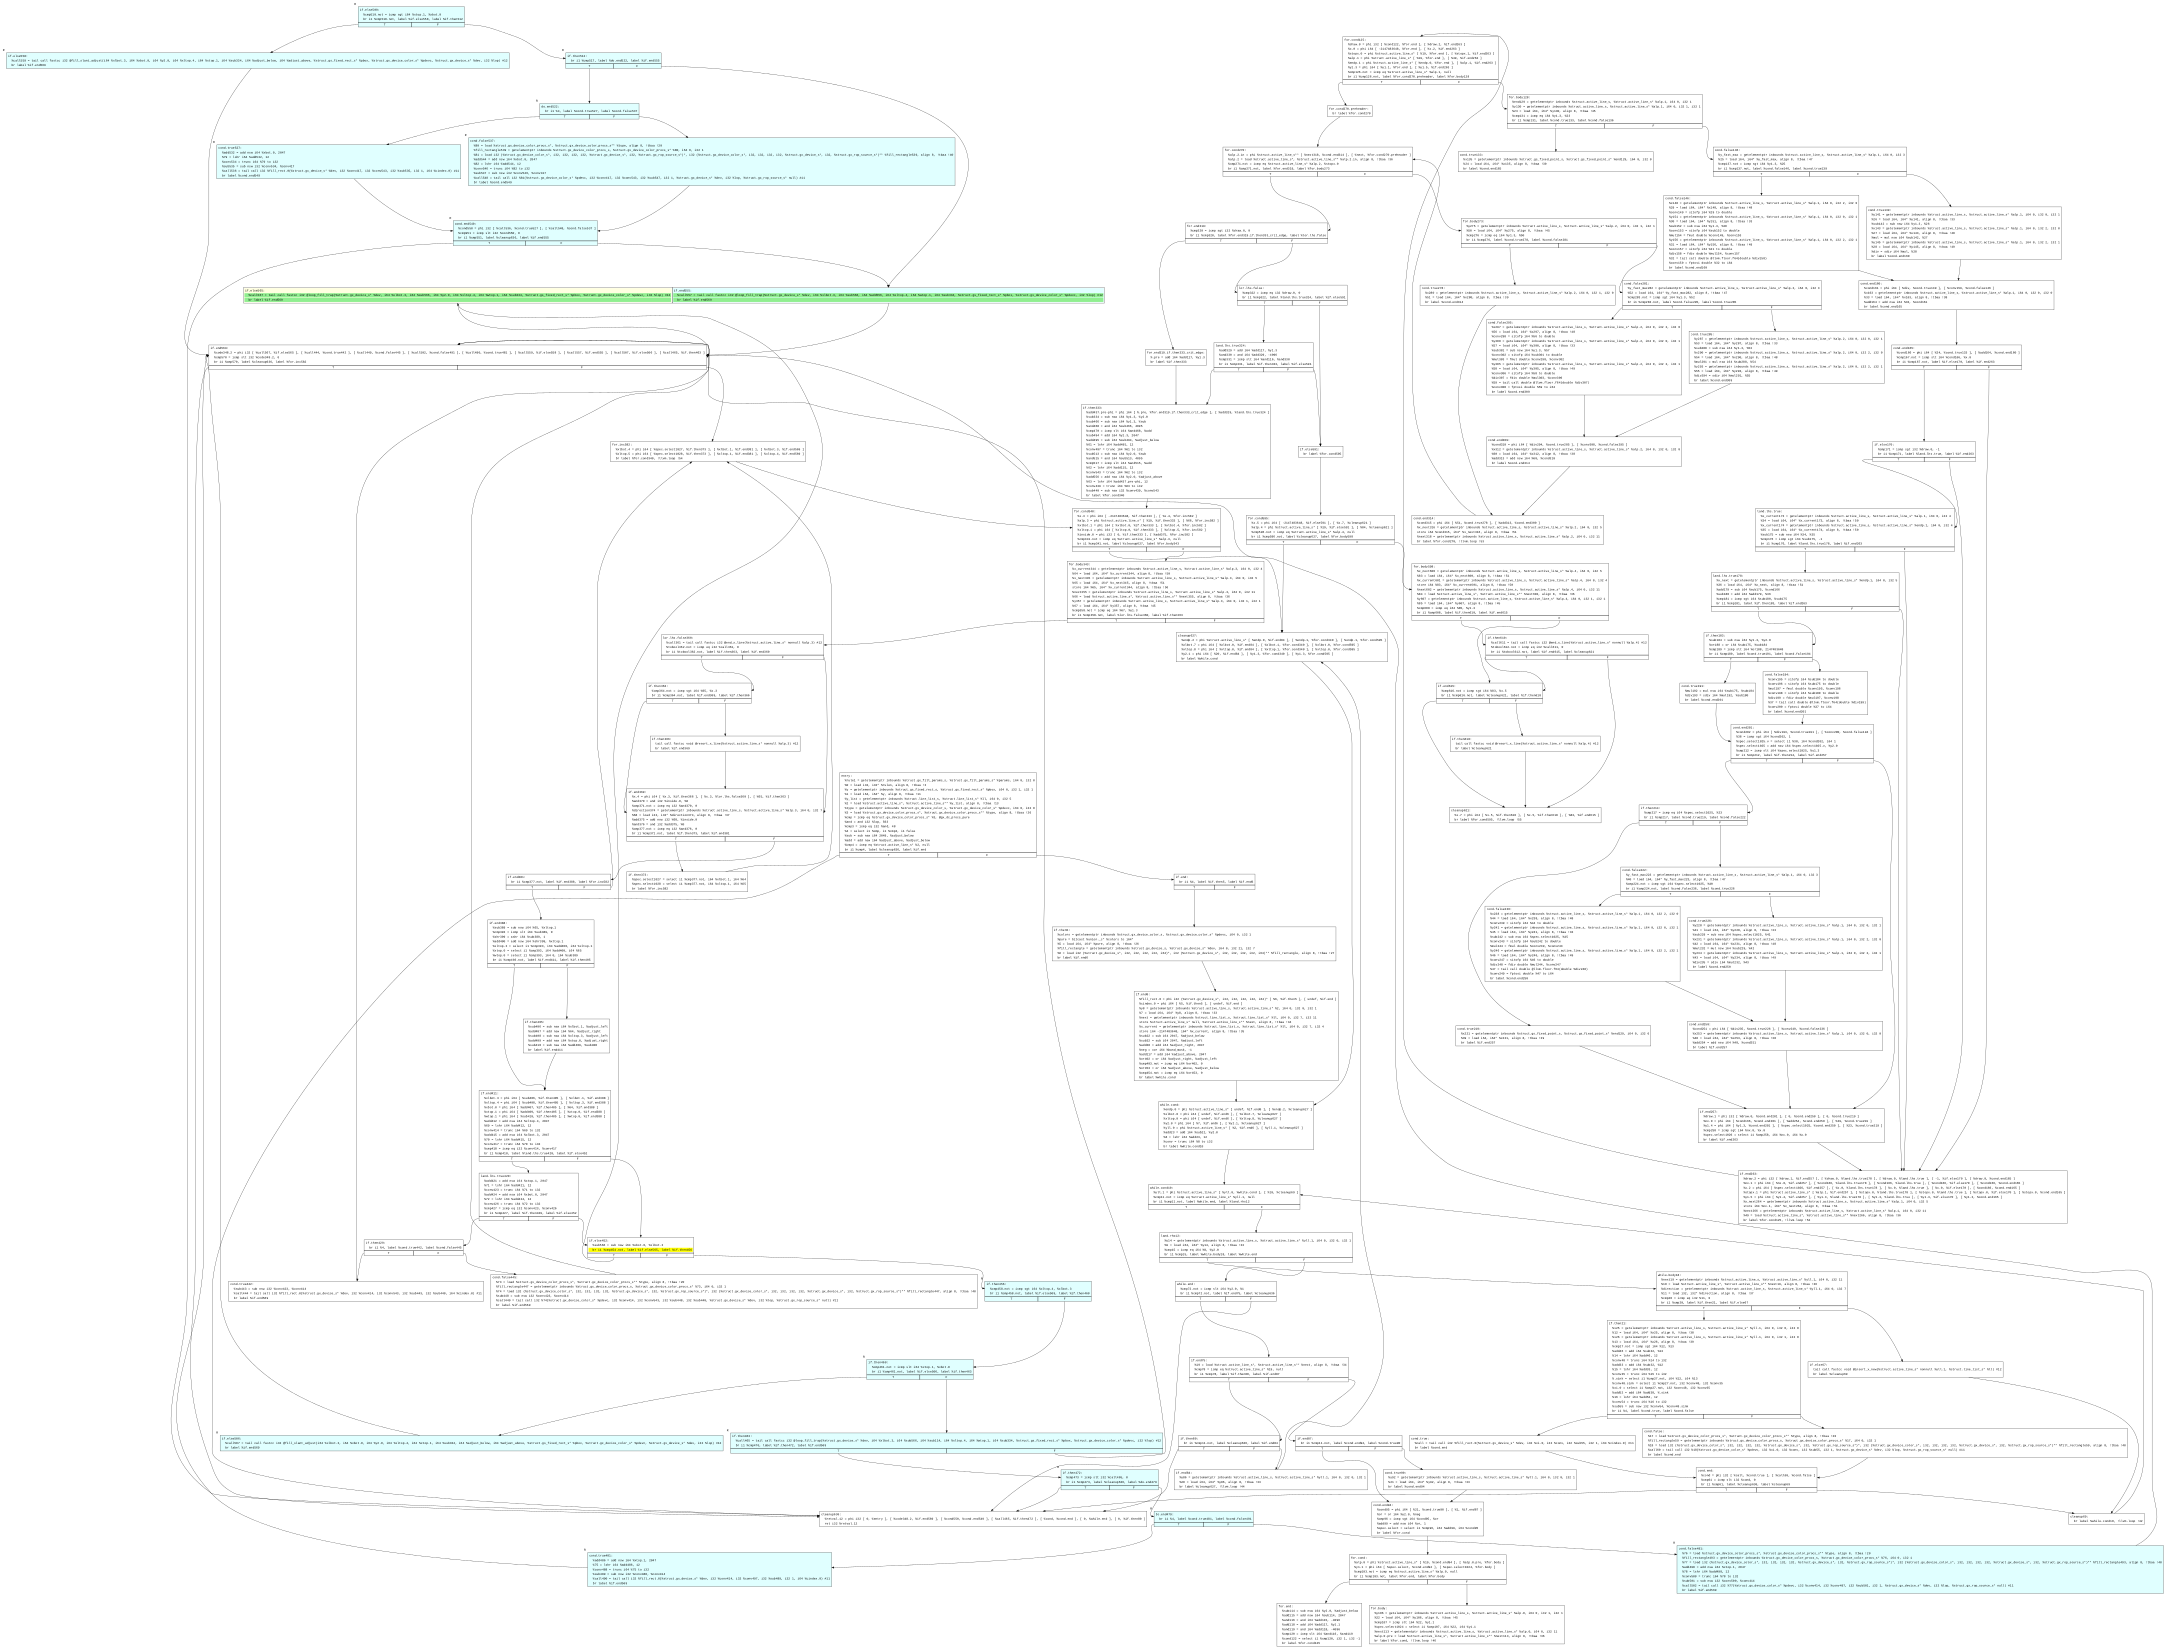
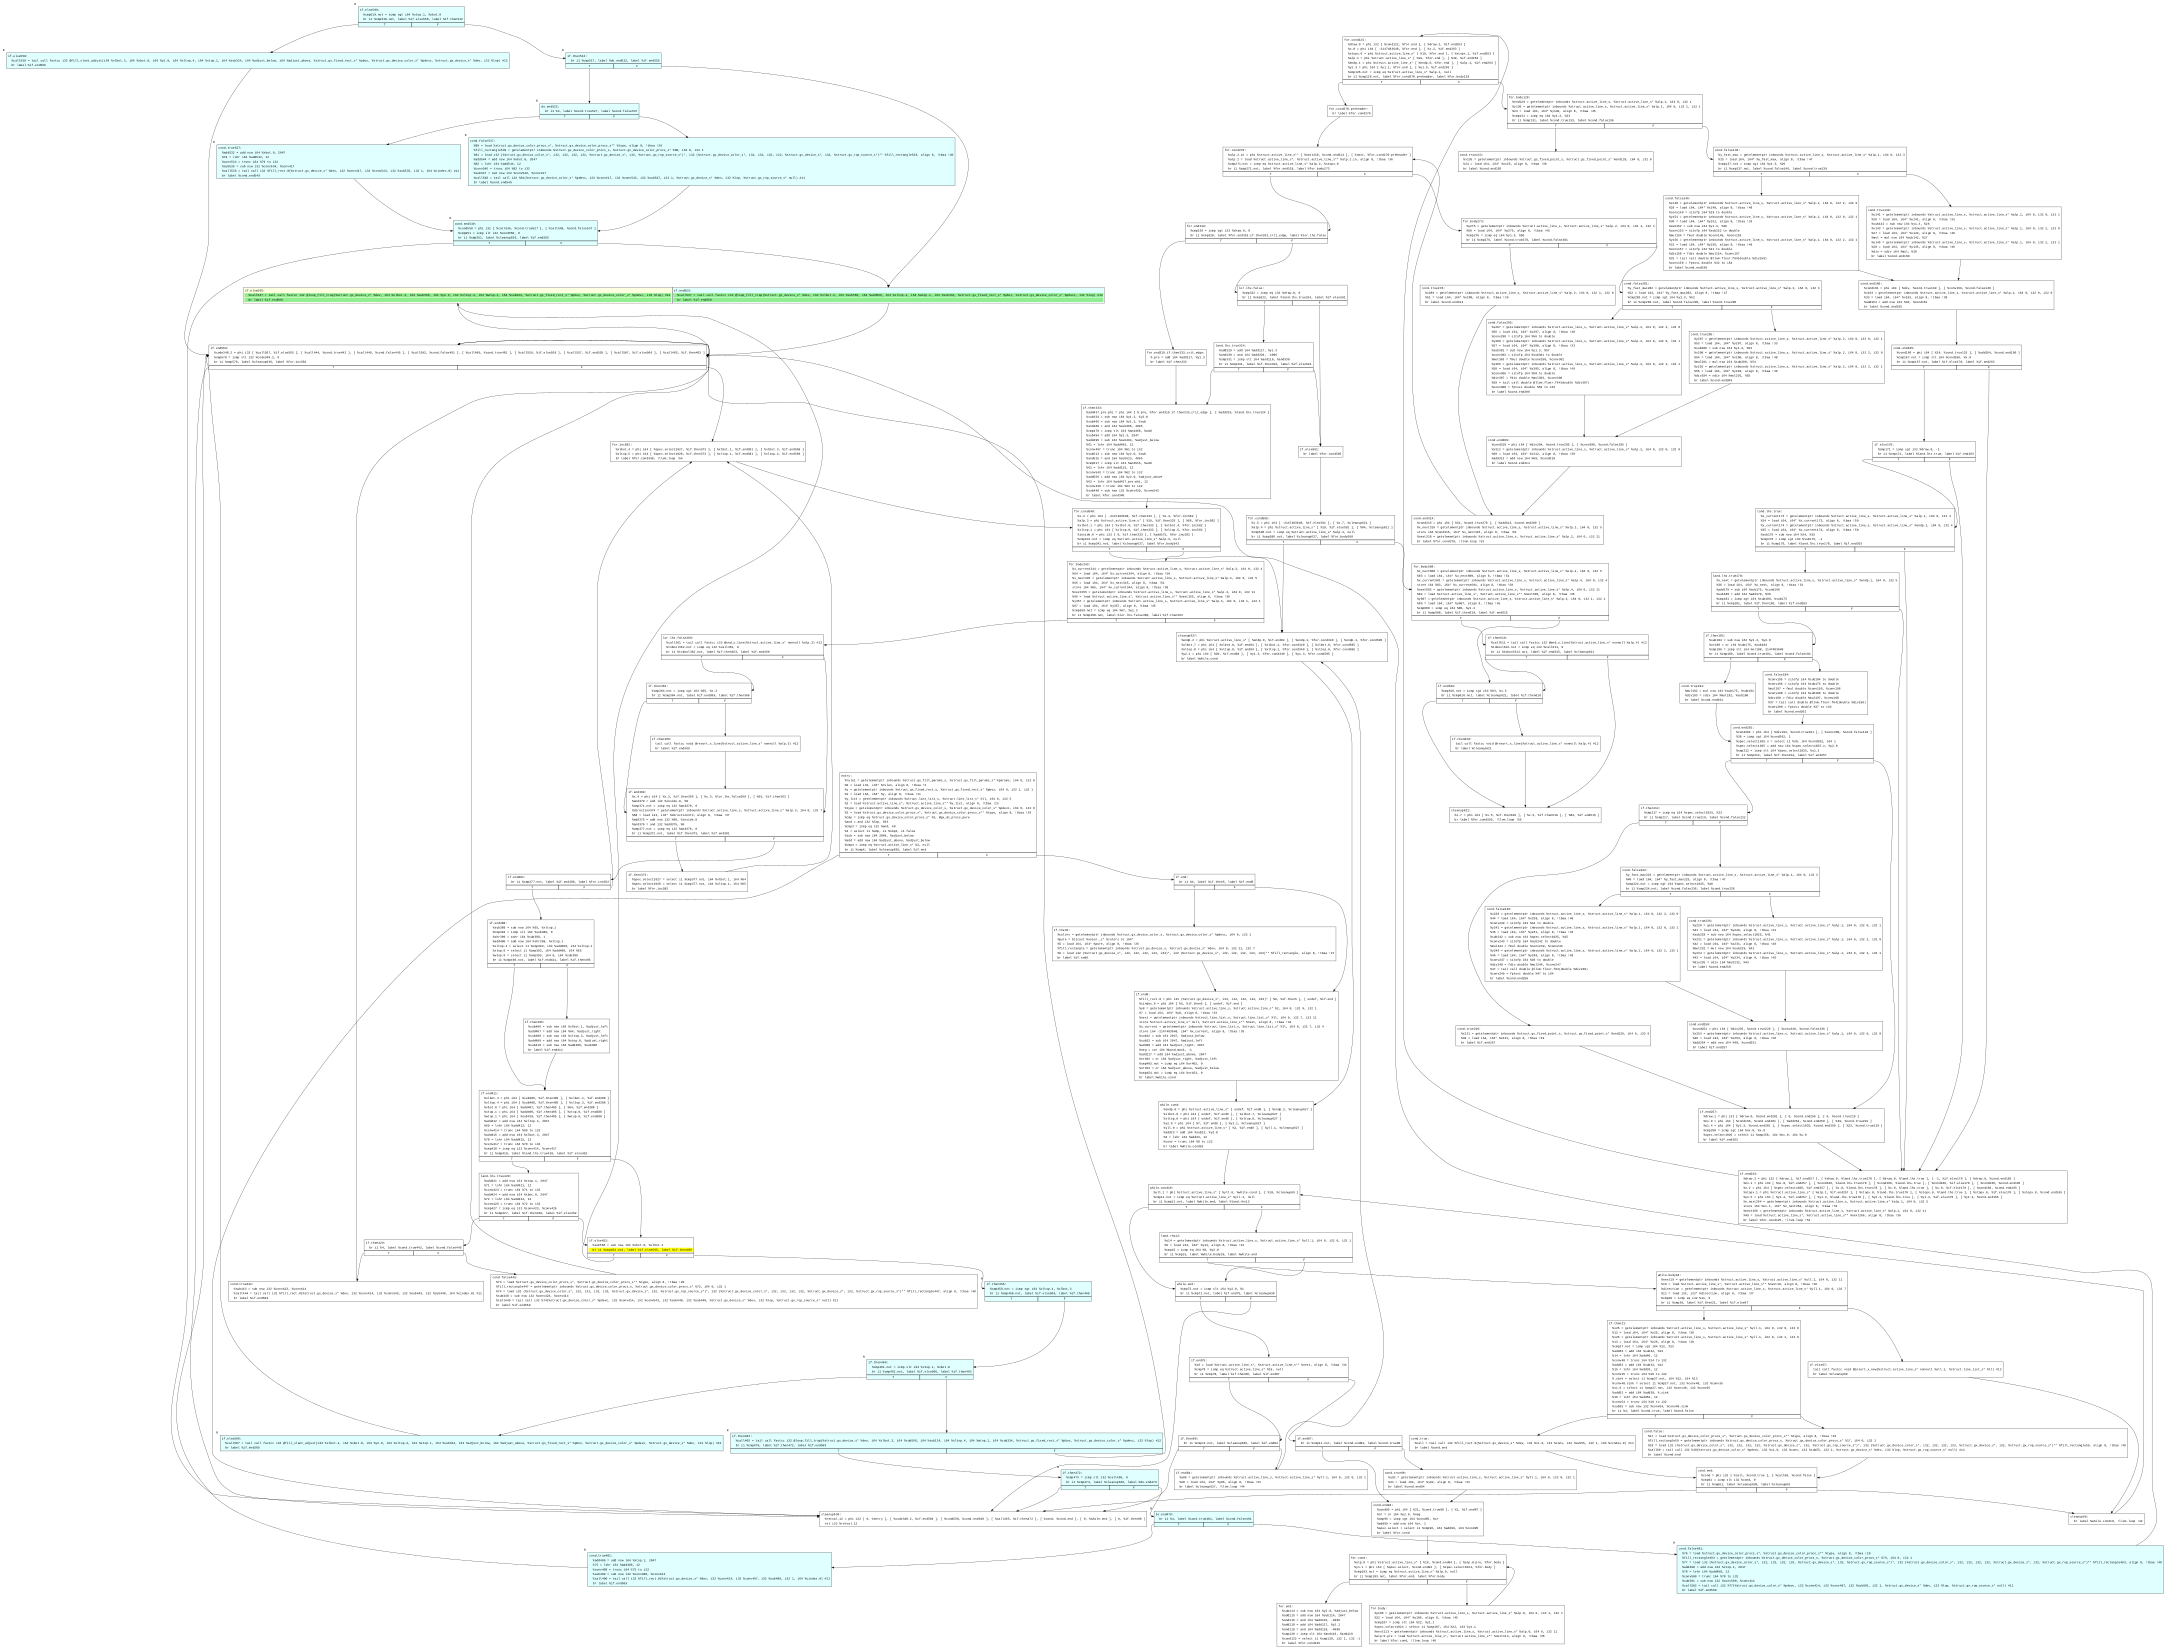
none -> (1340, 905)
none -> (1135, 1252)
none -> (1506, 1587)
